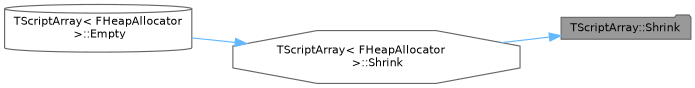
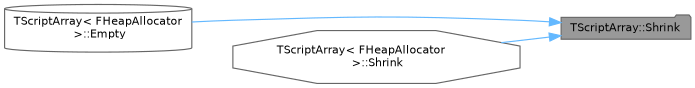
(214, 40) -> (371, 17)
